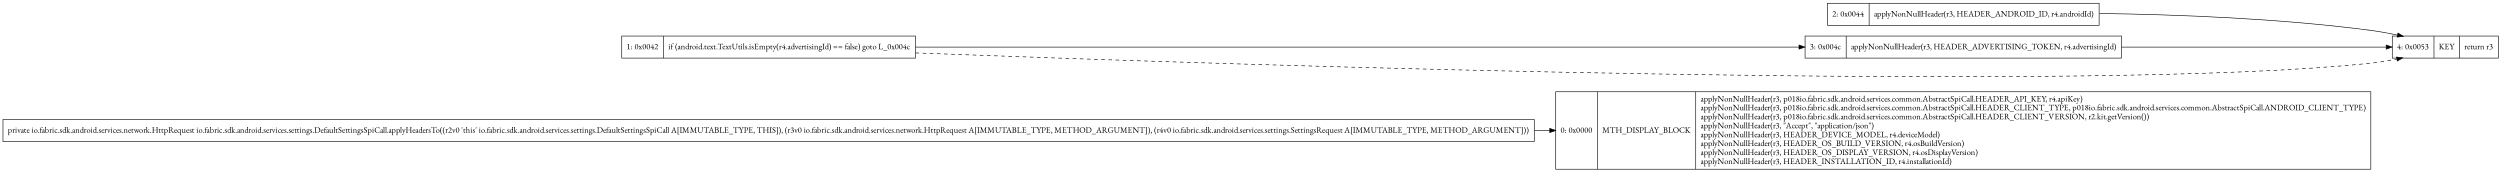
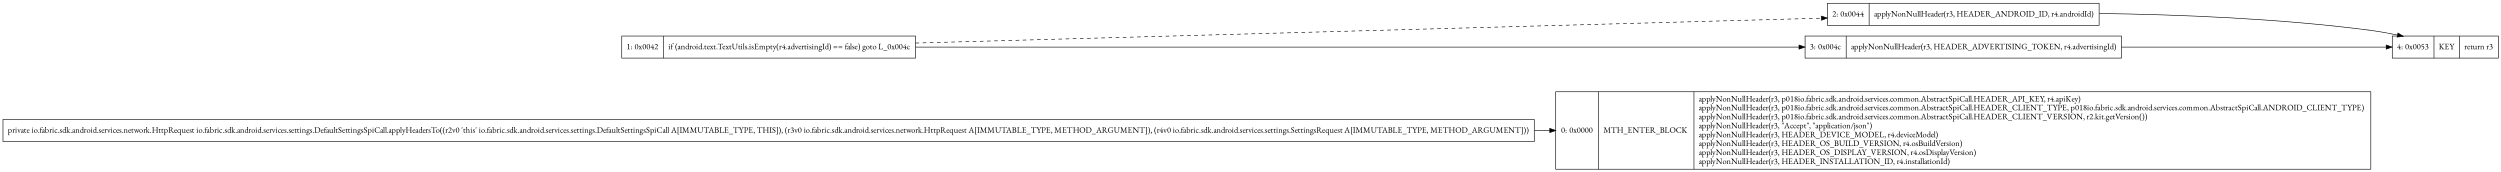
(1656, 74) -> (1368, 31)
(1647, 130) -> (1646, 130)
